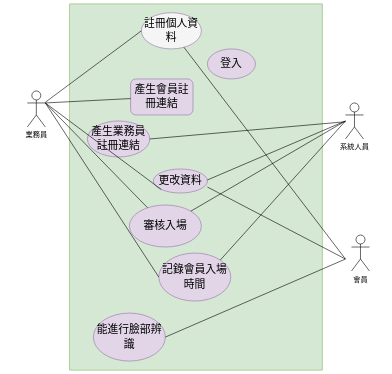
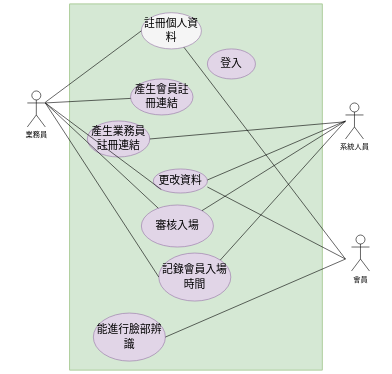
(162, 97) -> (162, 97)
(165, 226) -> (177, 226)
